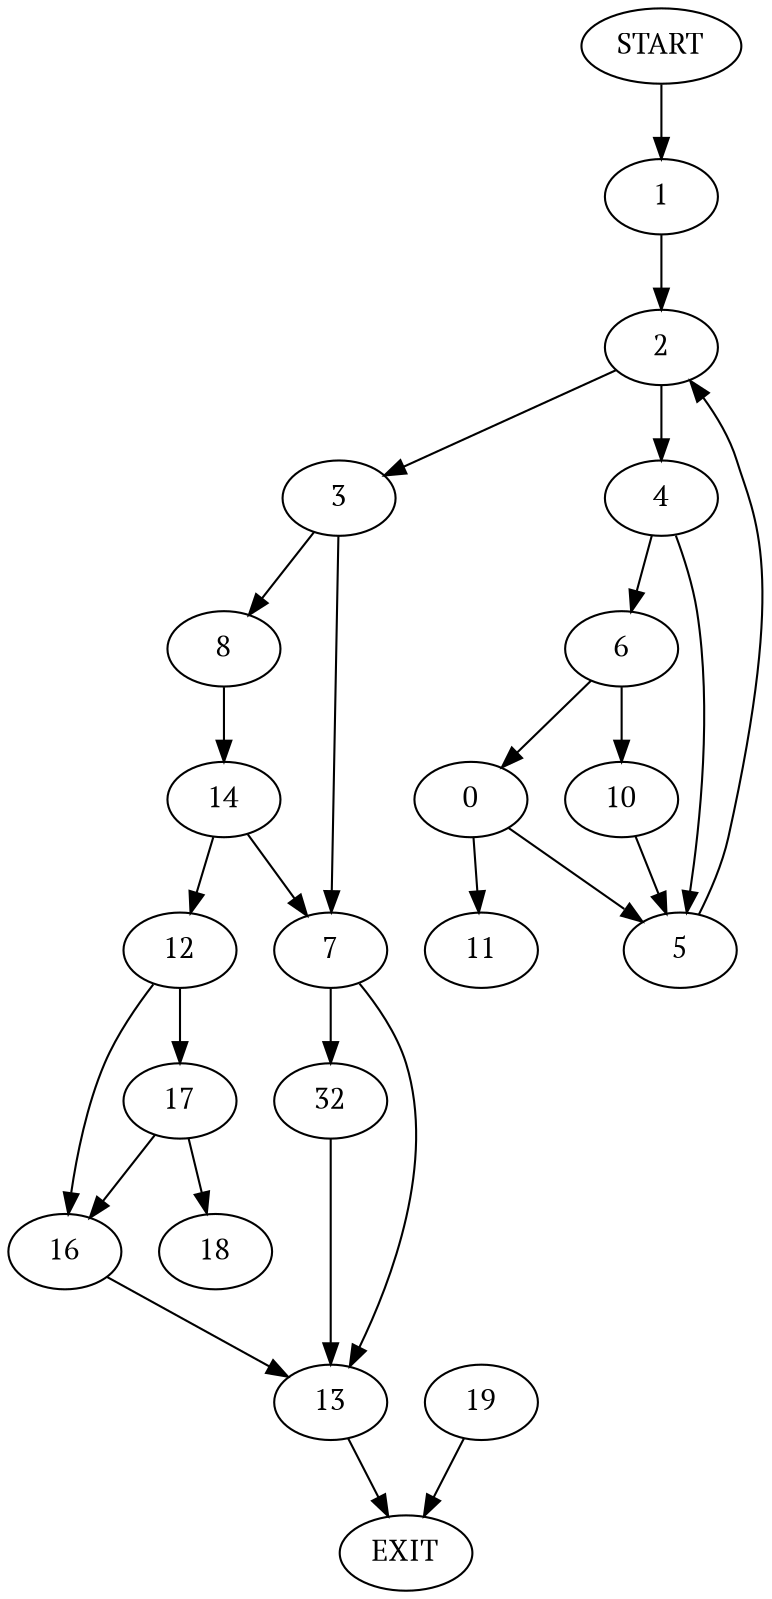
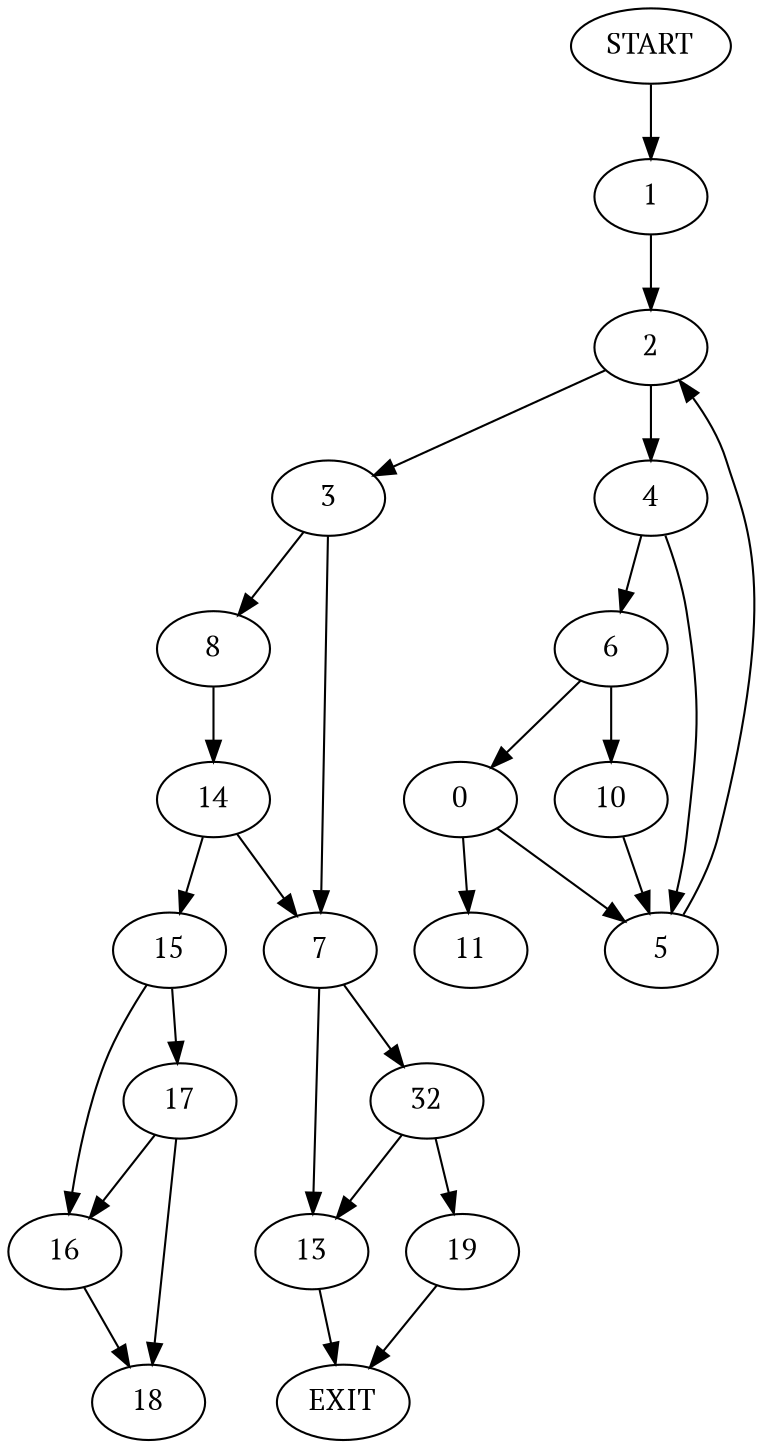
(180, 950) -> (170, 950)
none -> (442, 1166)
(188, 1322) -> (102, 1318)
